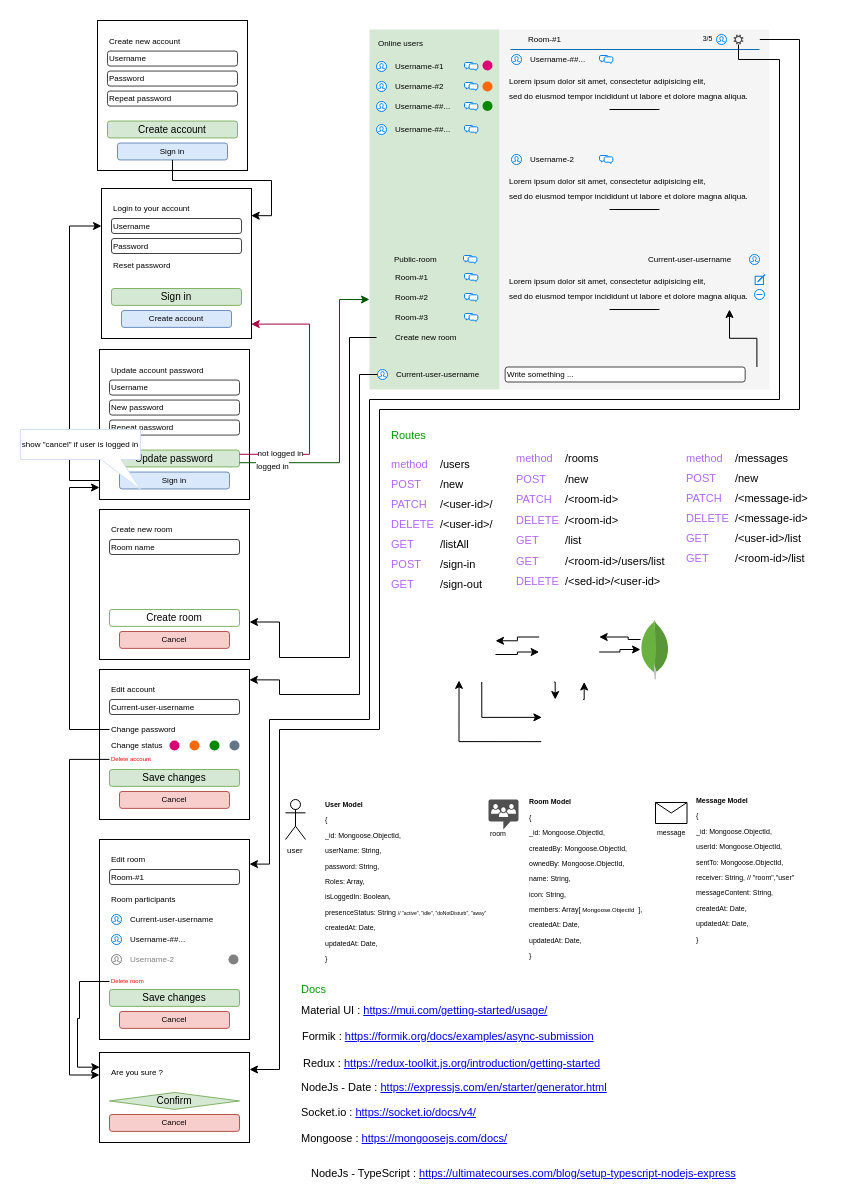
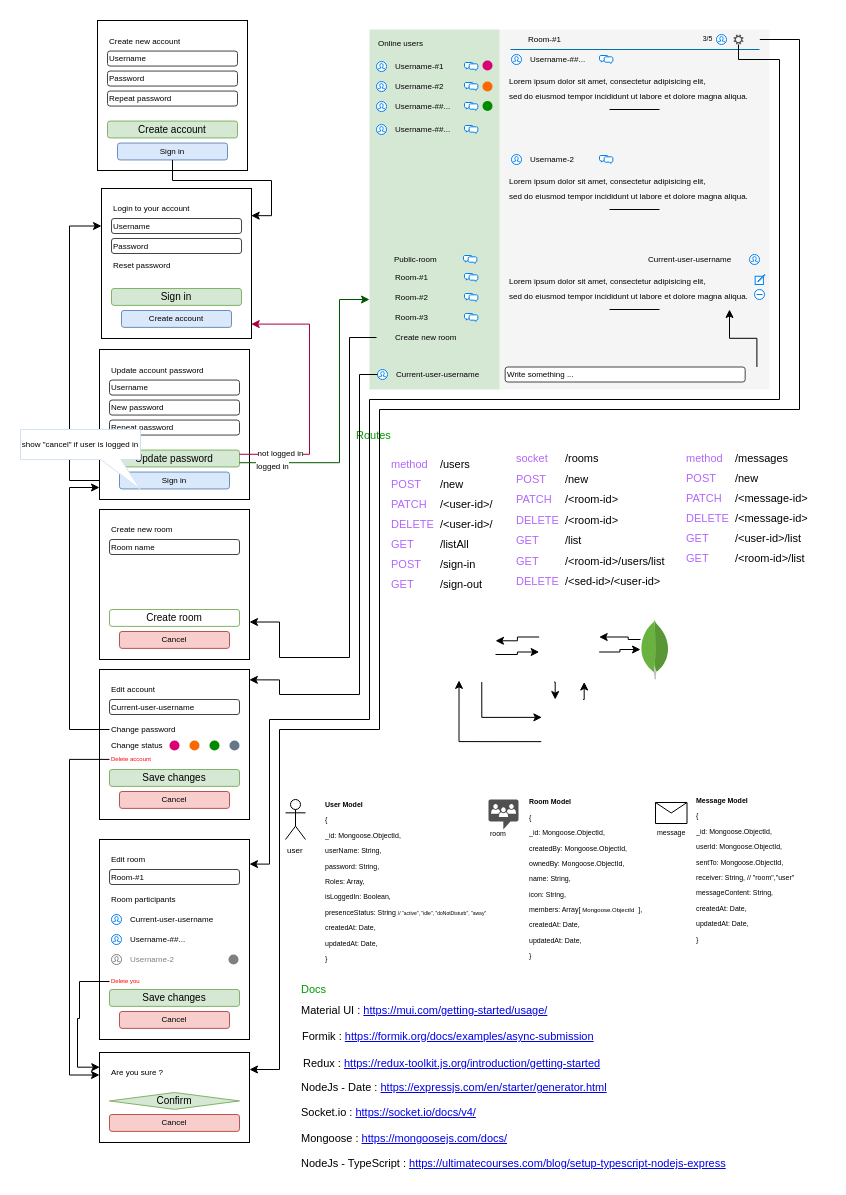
(415, 436) -> (380, 436)
(557, 459) -> (557, 459)
(128, 982) -> (127, 982)
(530, 1174) -> (520, 1164)
